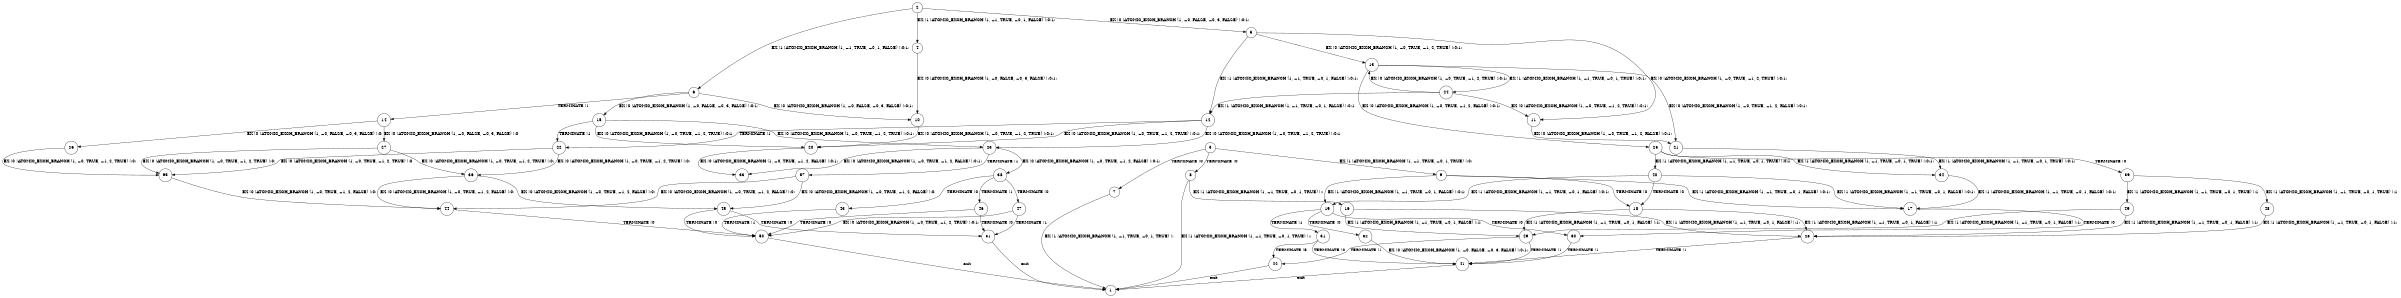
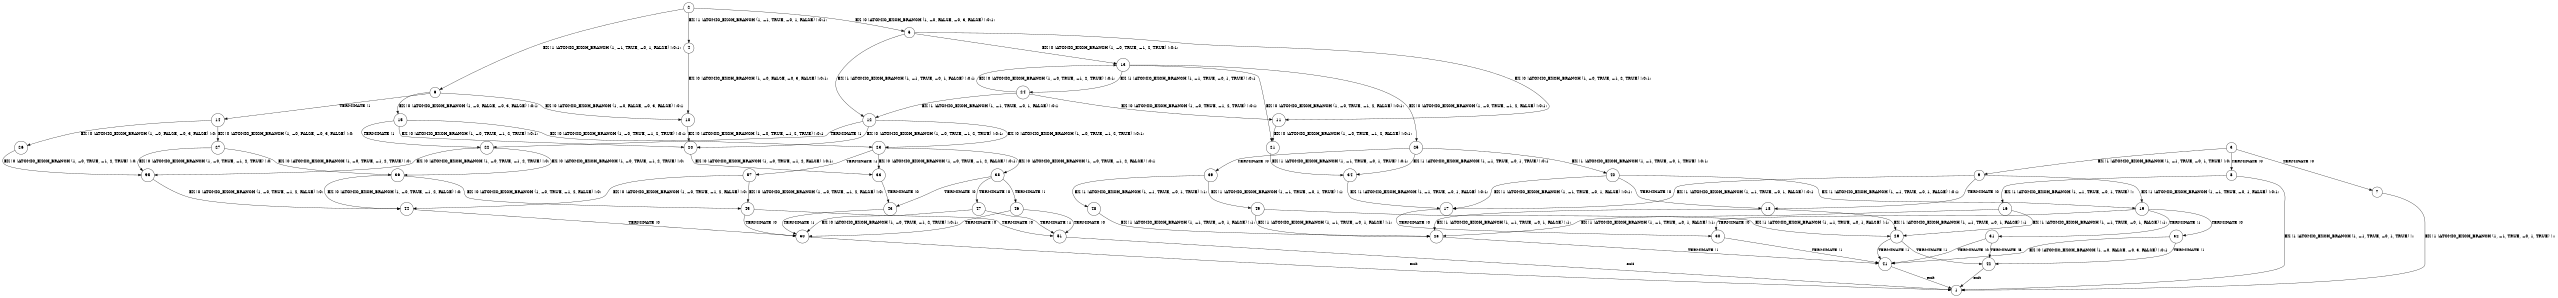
none -> (885, 190)
none -> (2090, 262)
